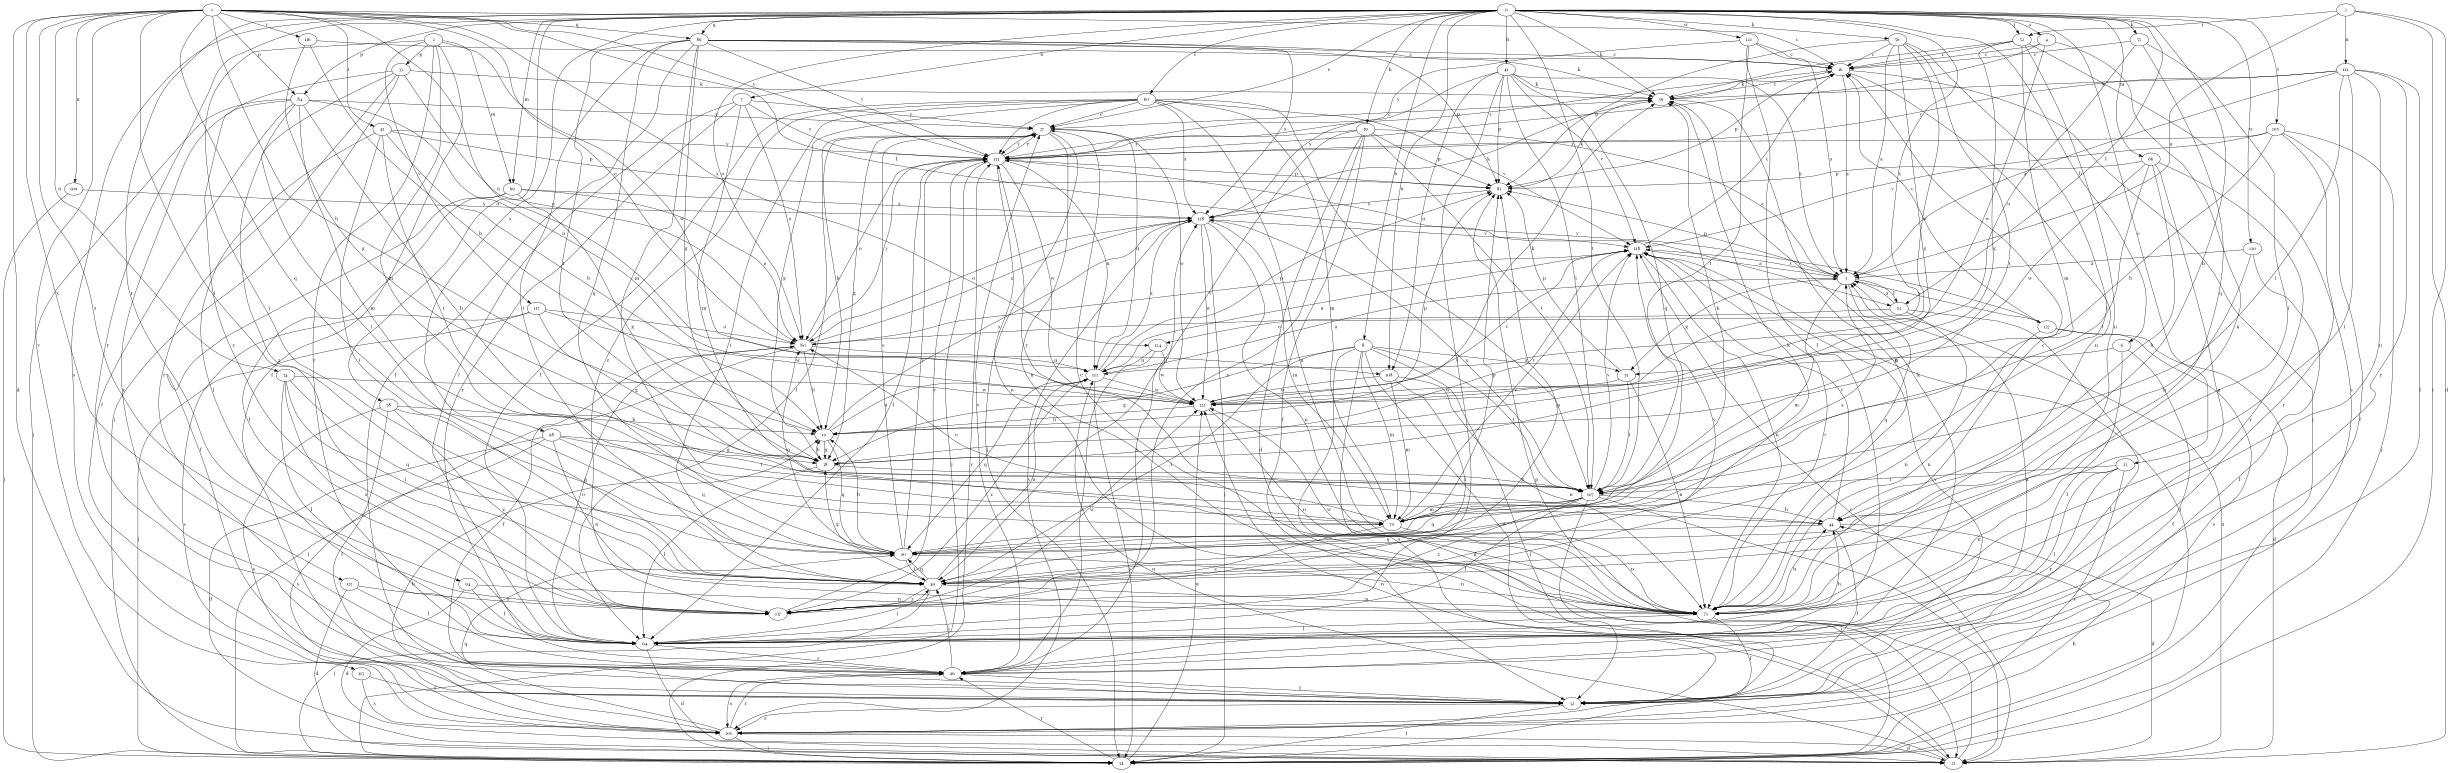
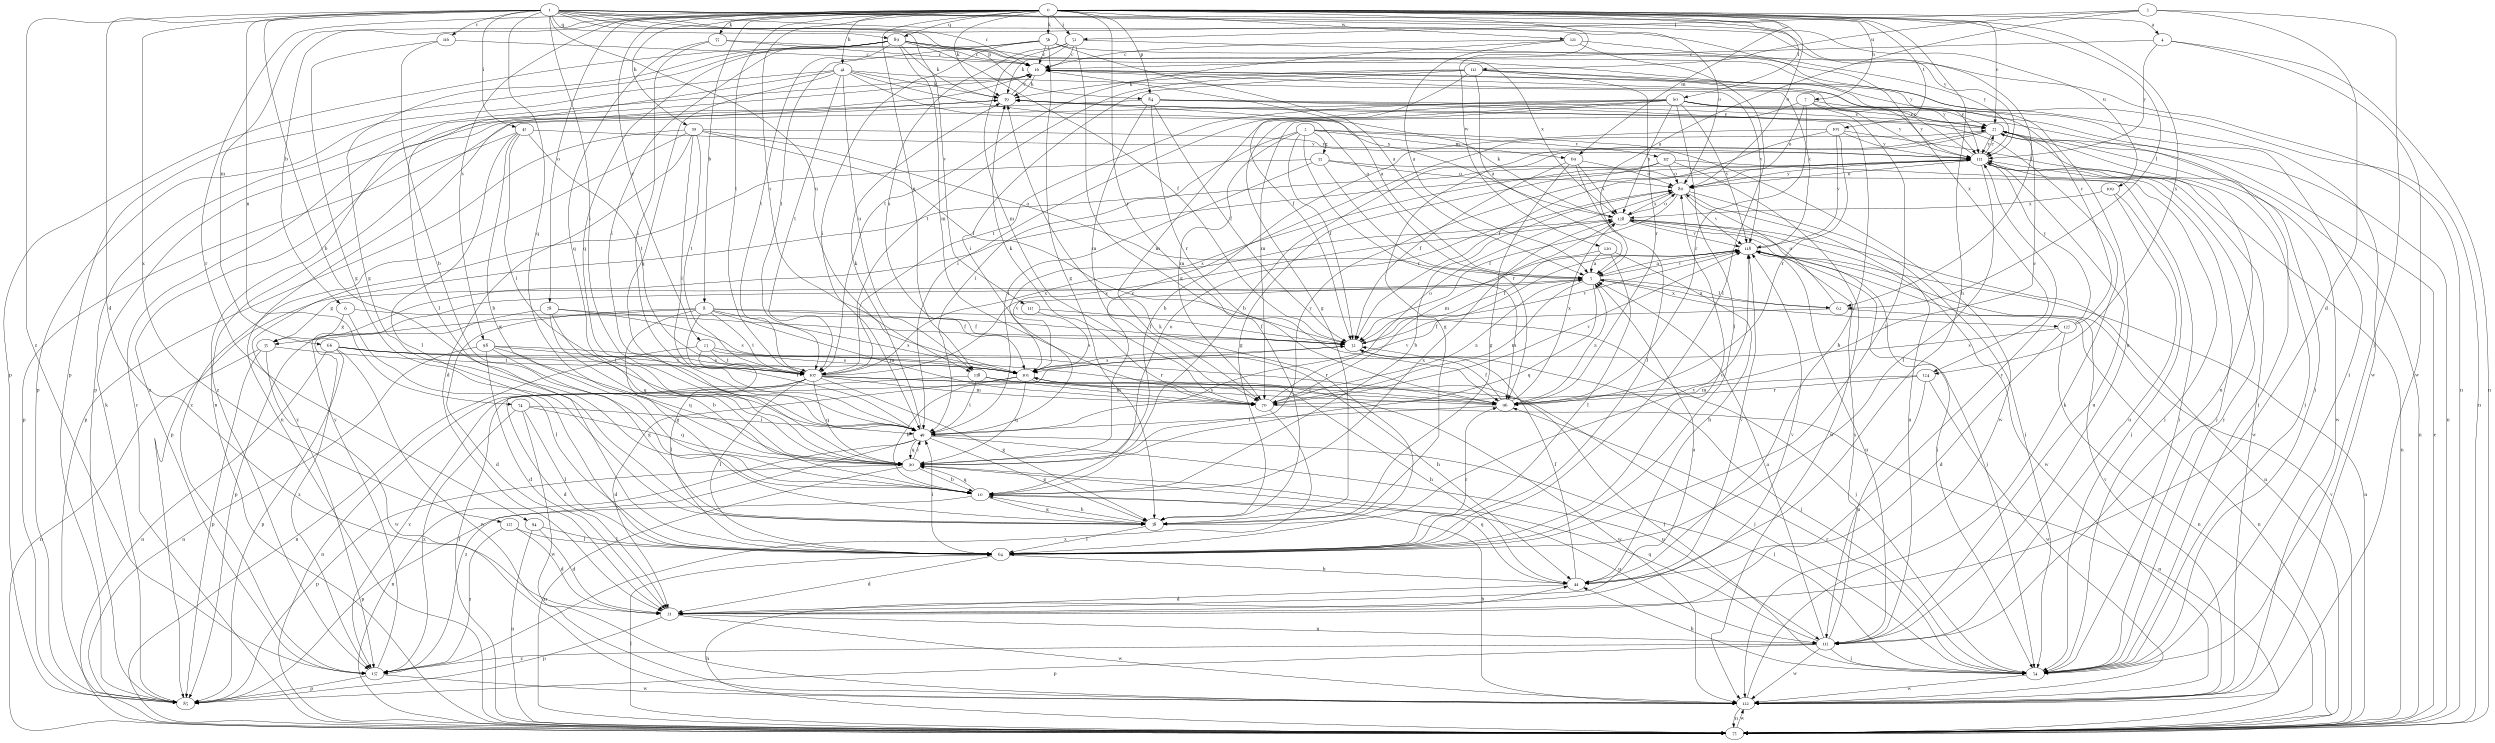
(1029, 92) -> none
(1359, 203) -> none
(667, 316) -> (2085, 472)
(1389, 375) -> (977, 375)
(804, 377) -> (1426, 535)
none -> (1566, 397)
(1244, 473) -> (993, 448)
